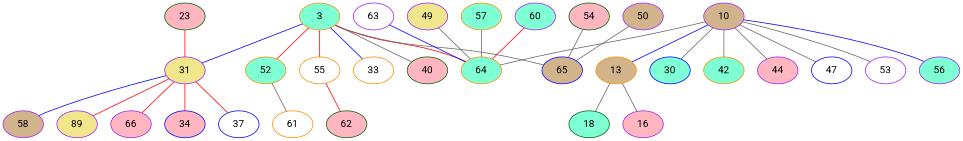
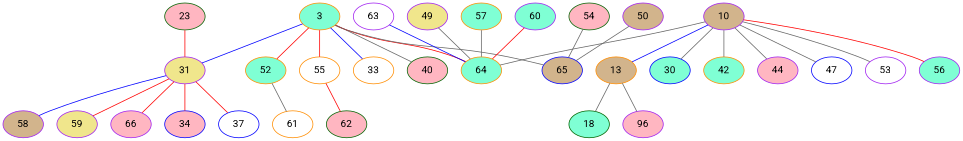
(835, 36) -> (835, 36)
(77, 124) -> (77, 124)
(643, 124) -> (643, 124)
